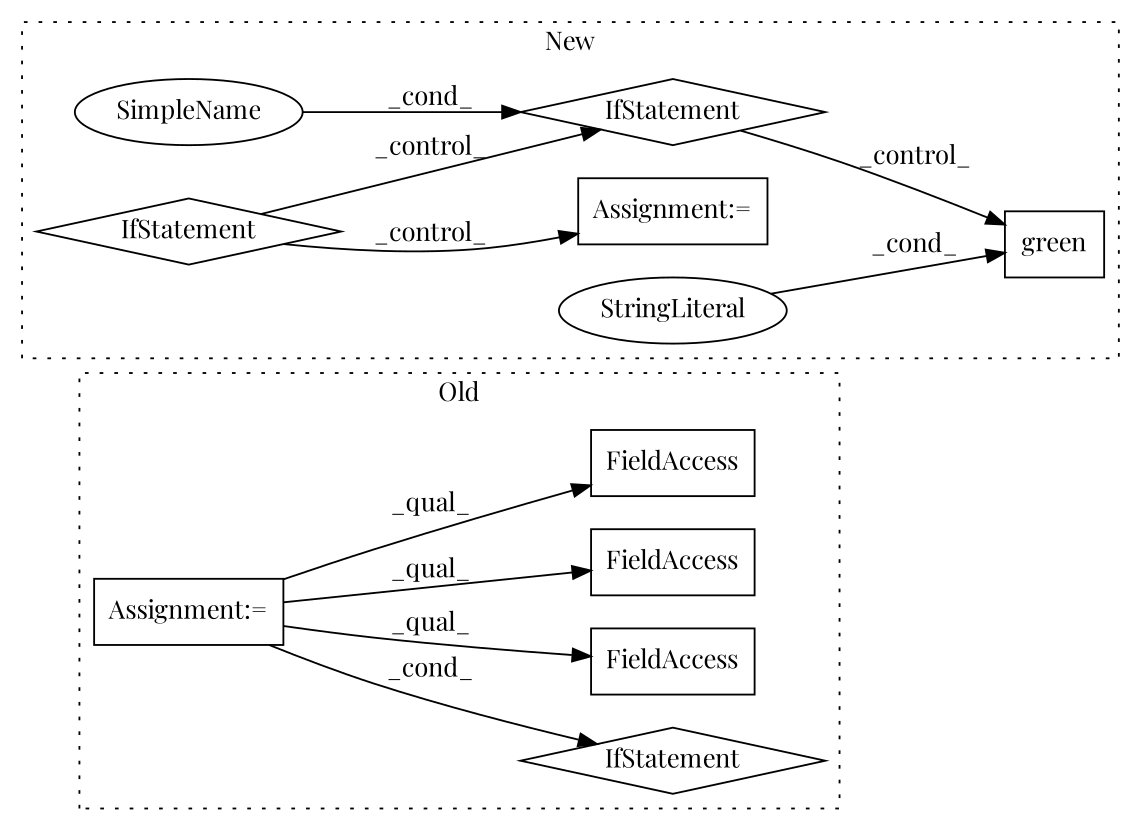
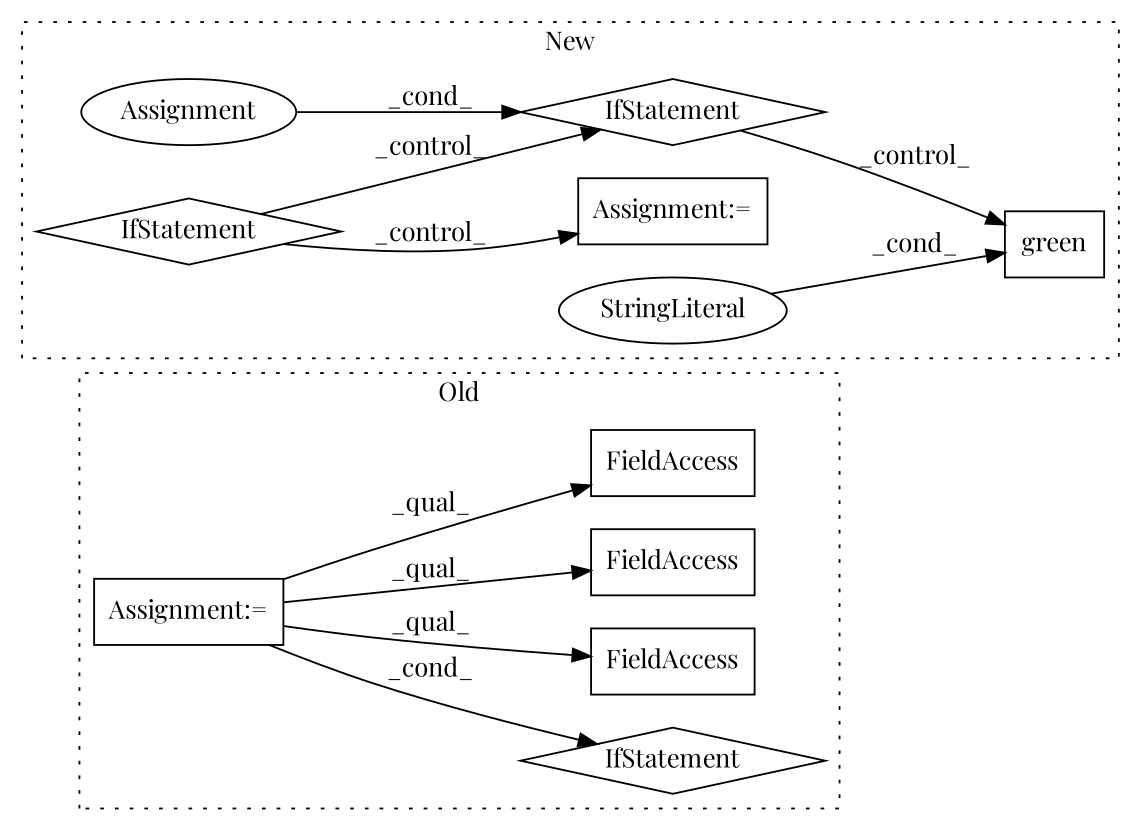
(189, 112) -> (189, 112)
